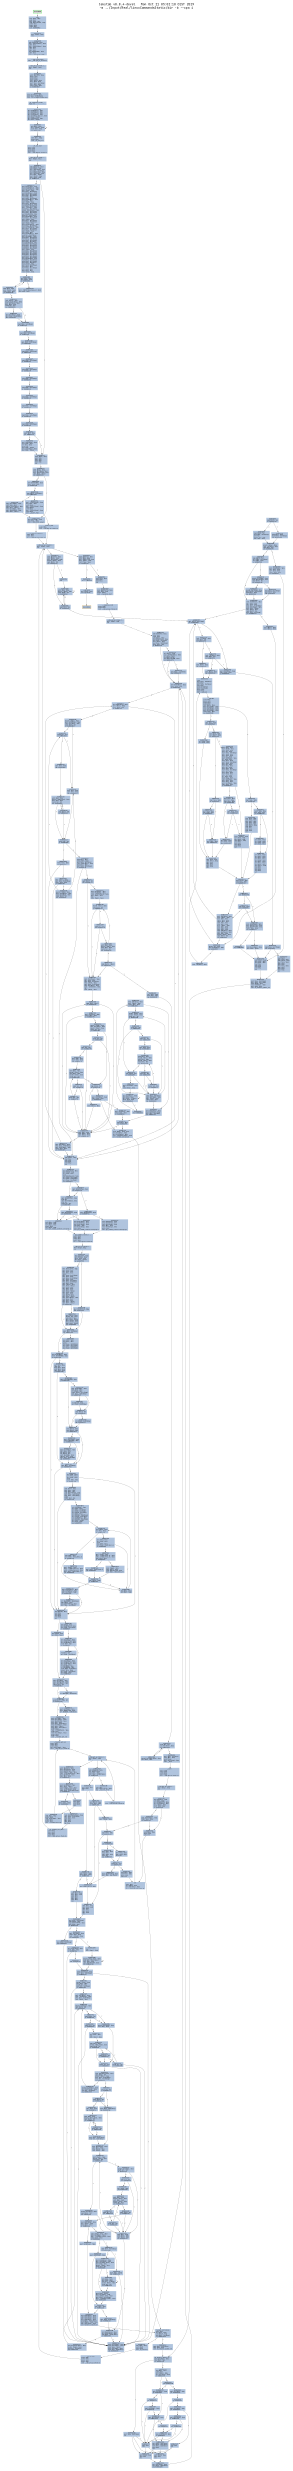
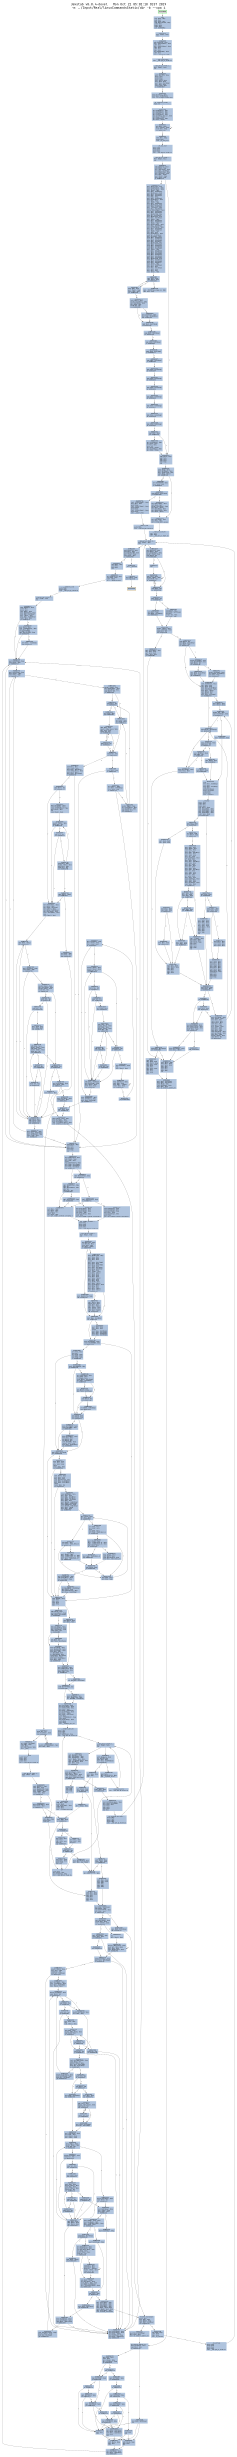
(127, 618) -> (157, 593)
(215, 800) -> none
